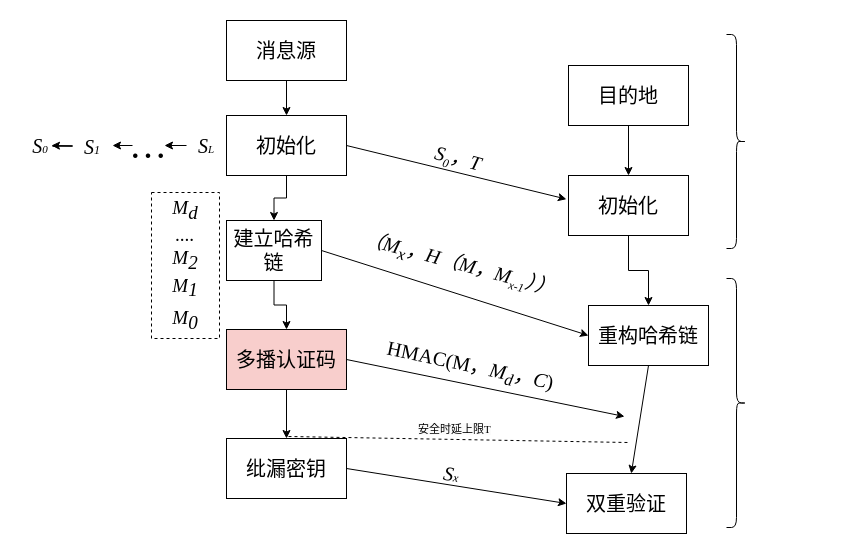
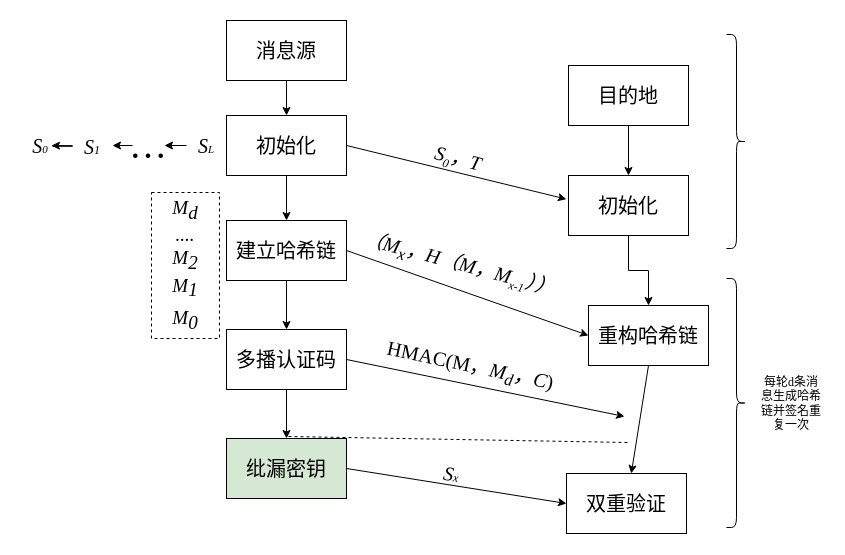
(274, 251) -> (287, 251)
(287, 360) -> (287, 360)
none -> (792, 403)
(464, 434) -> none
(287, 469) -> (287, 469)
